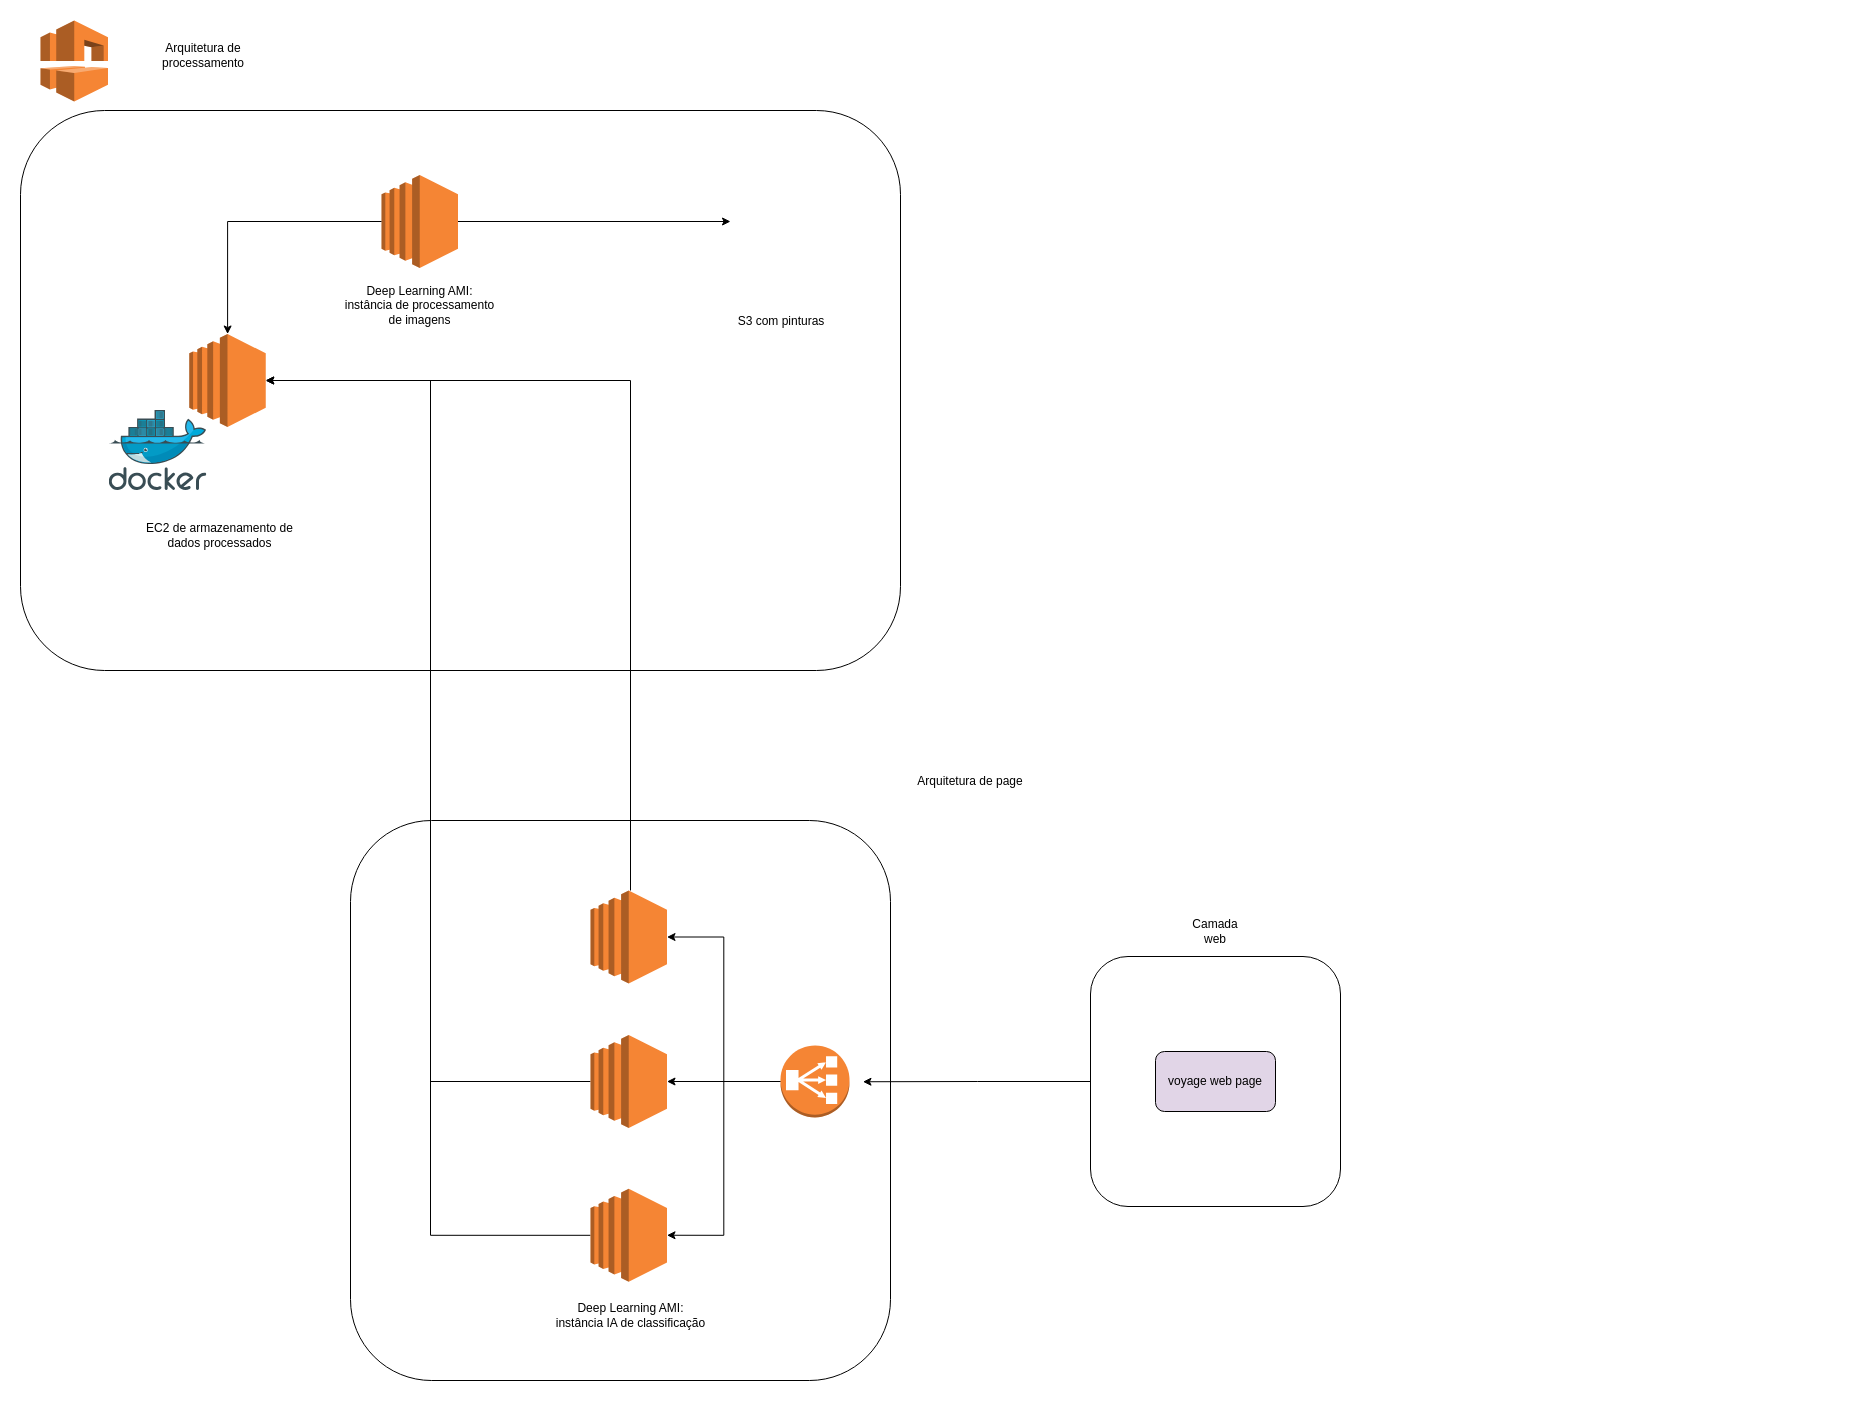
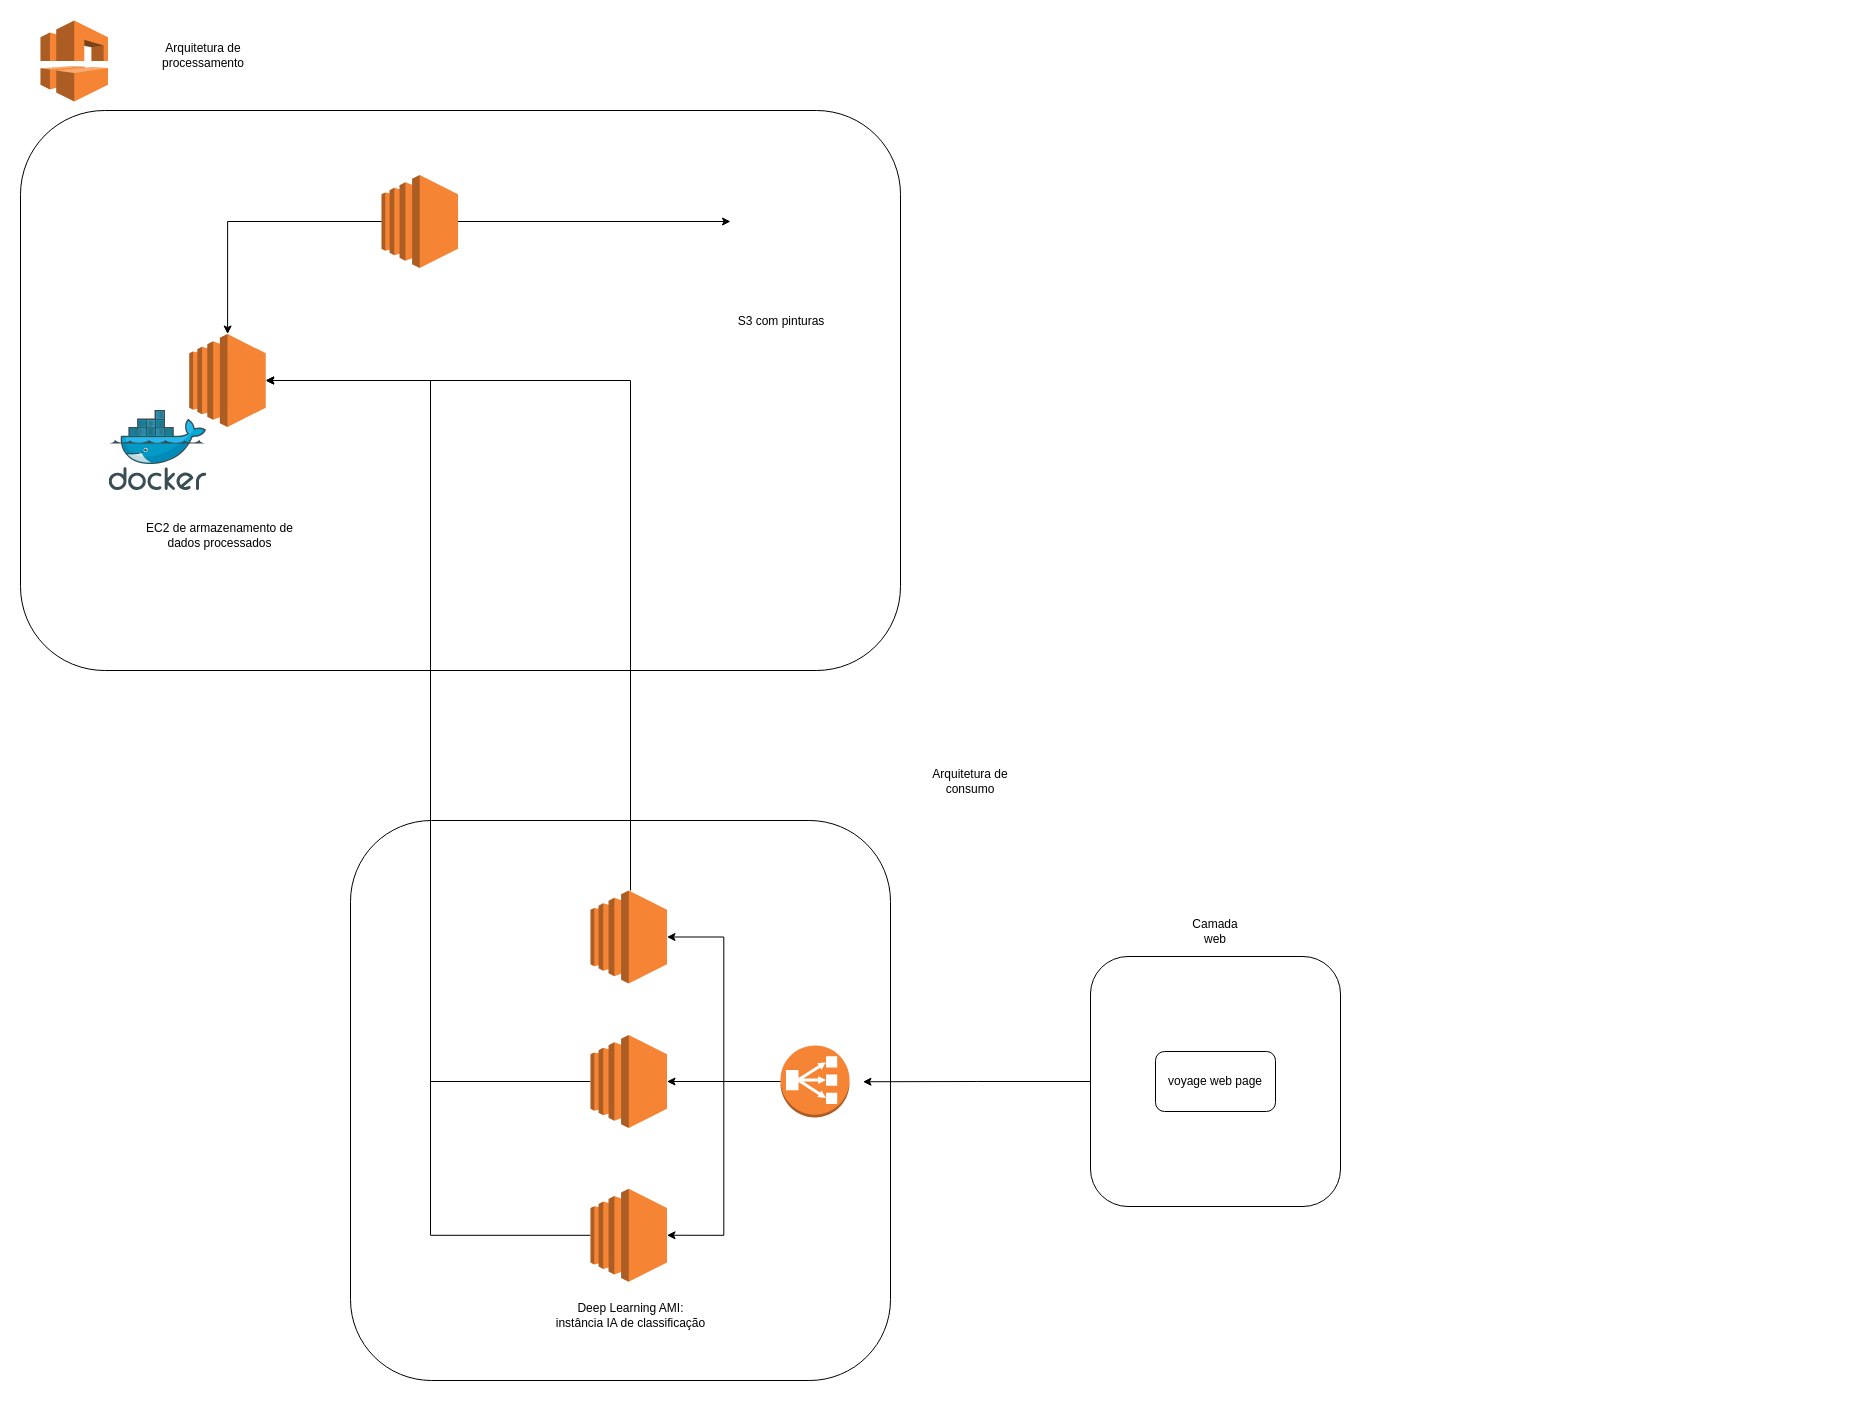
(420, 305) -> none
(971, 782) -> (971, 782)
(1216, 1082) -> (1216, 1082)
